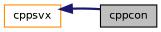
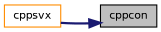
(86, 9) -> (75, 23)
